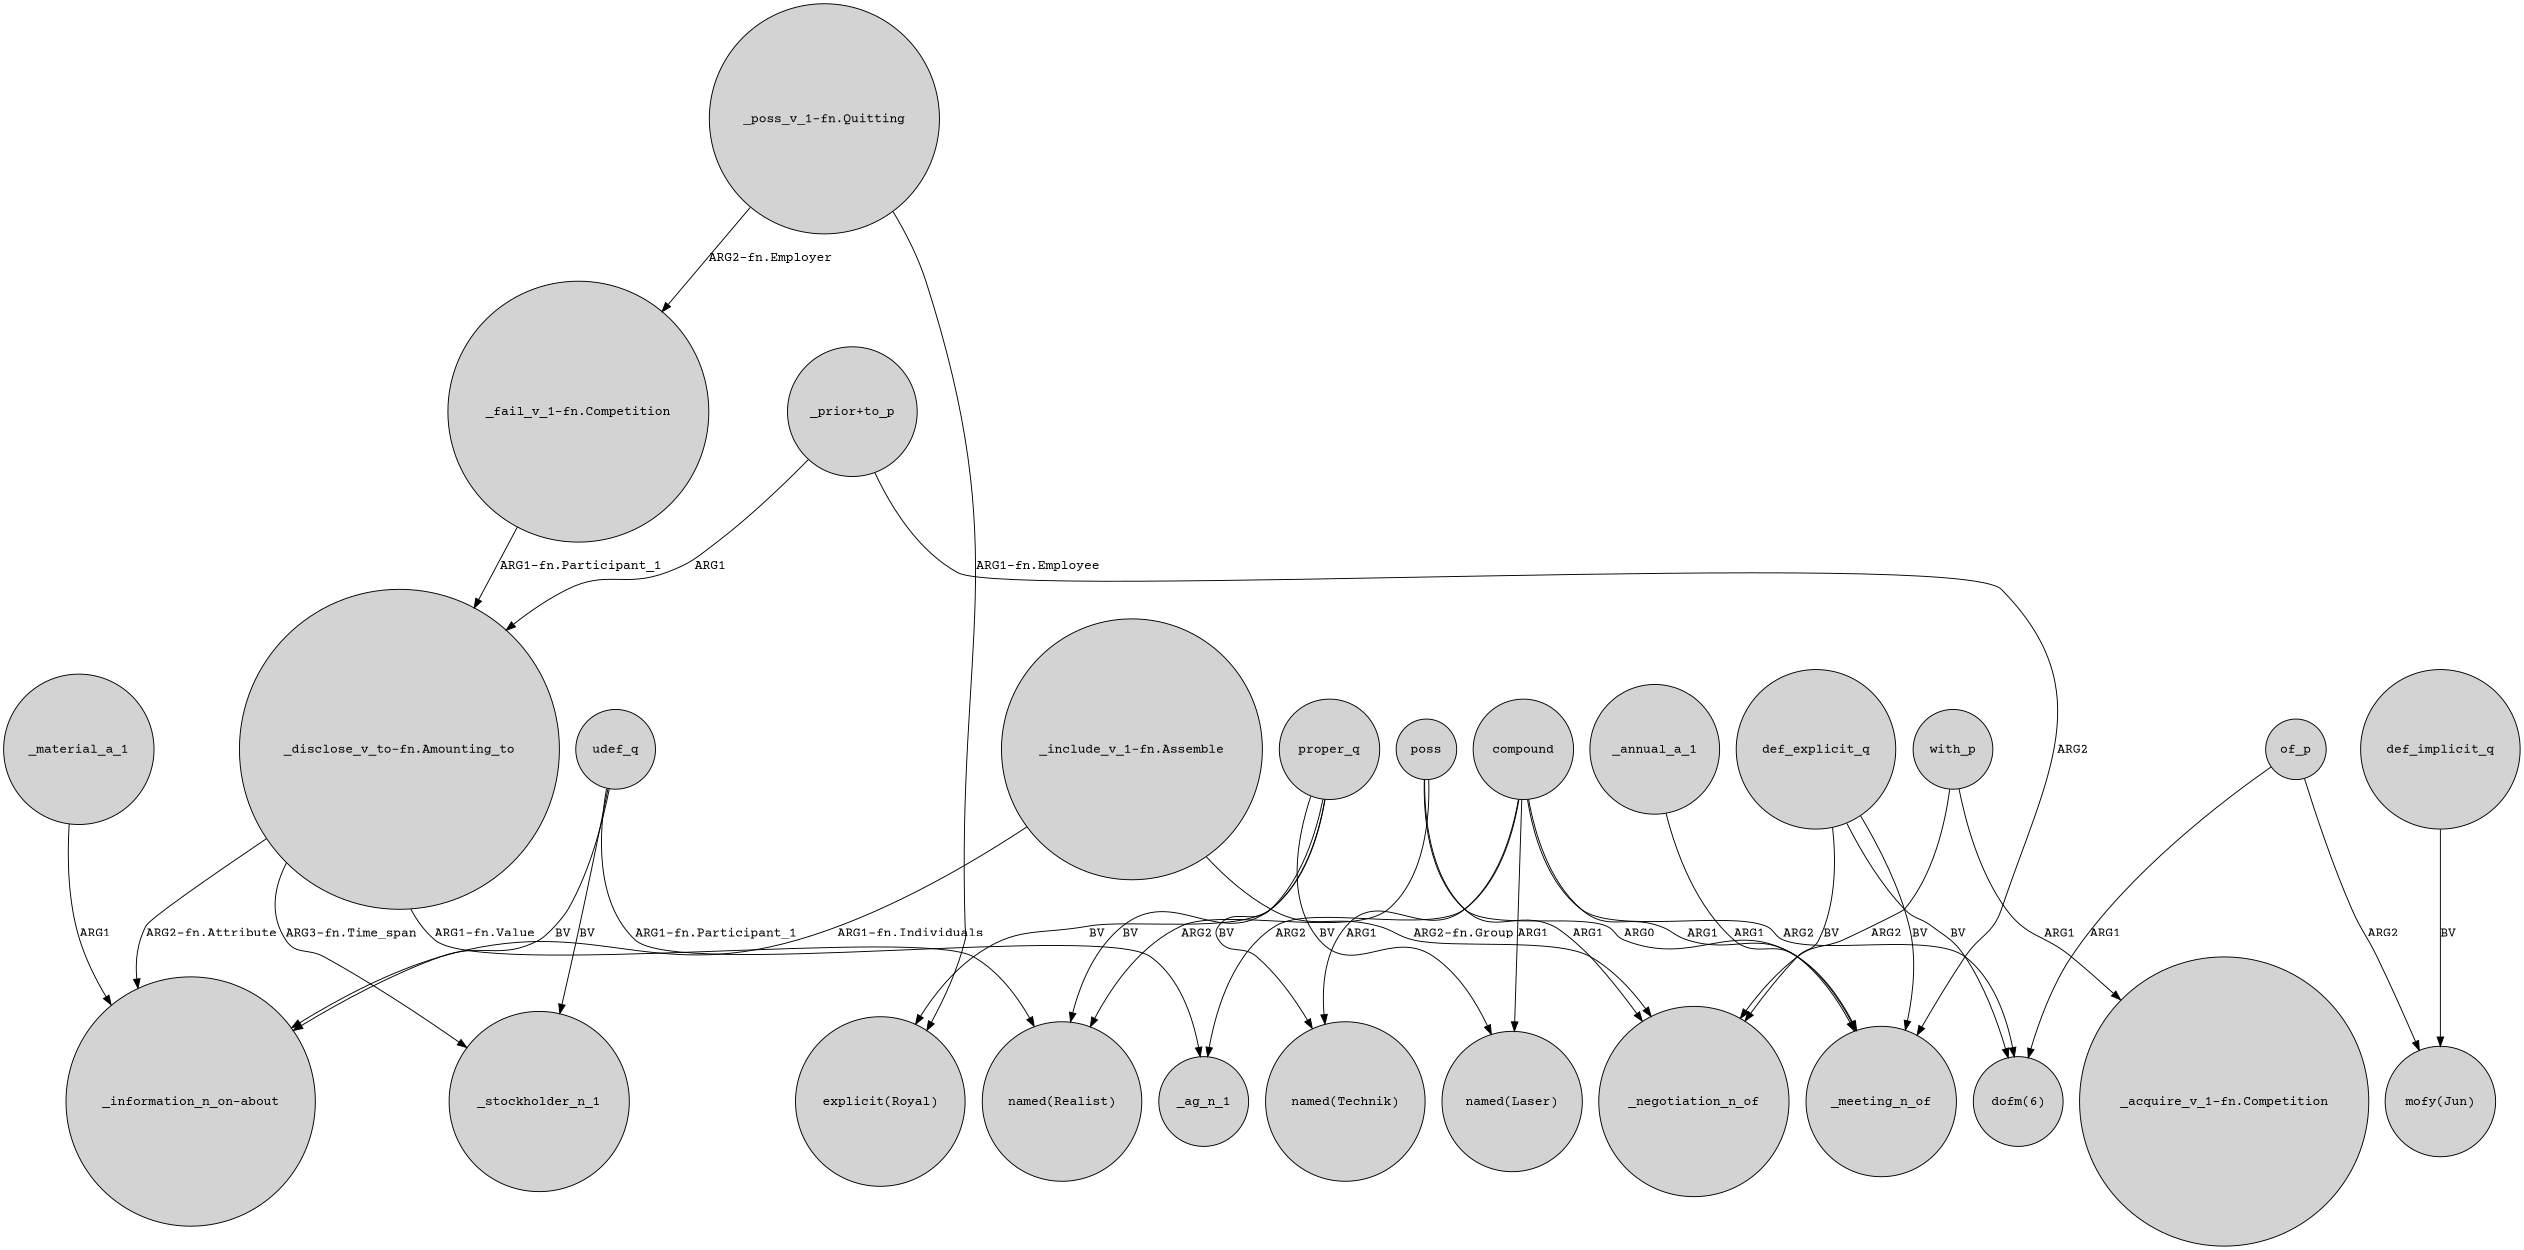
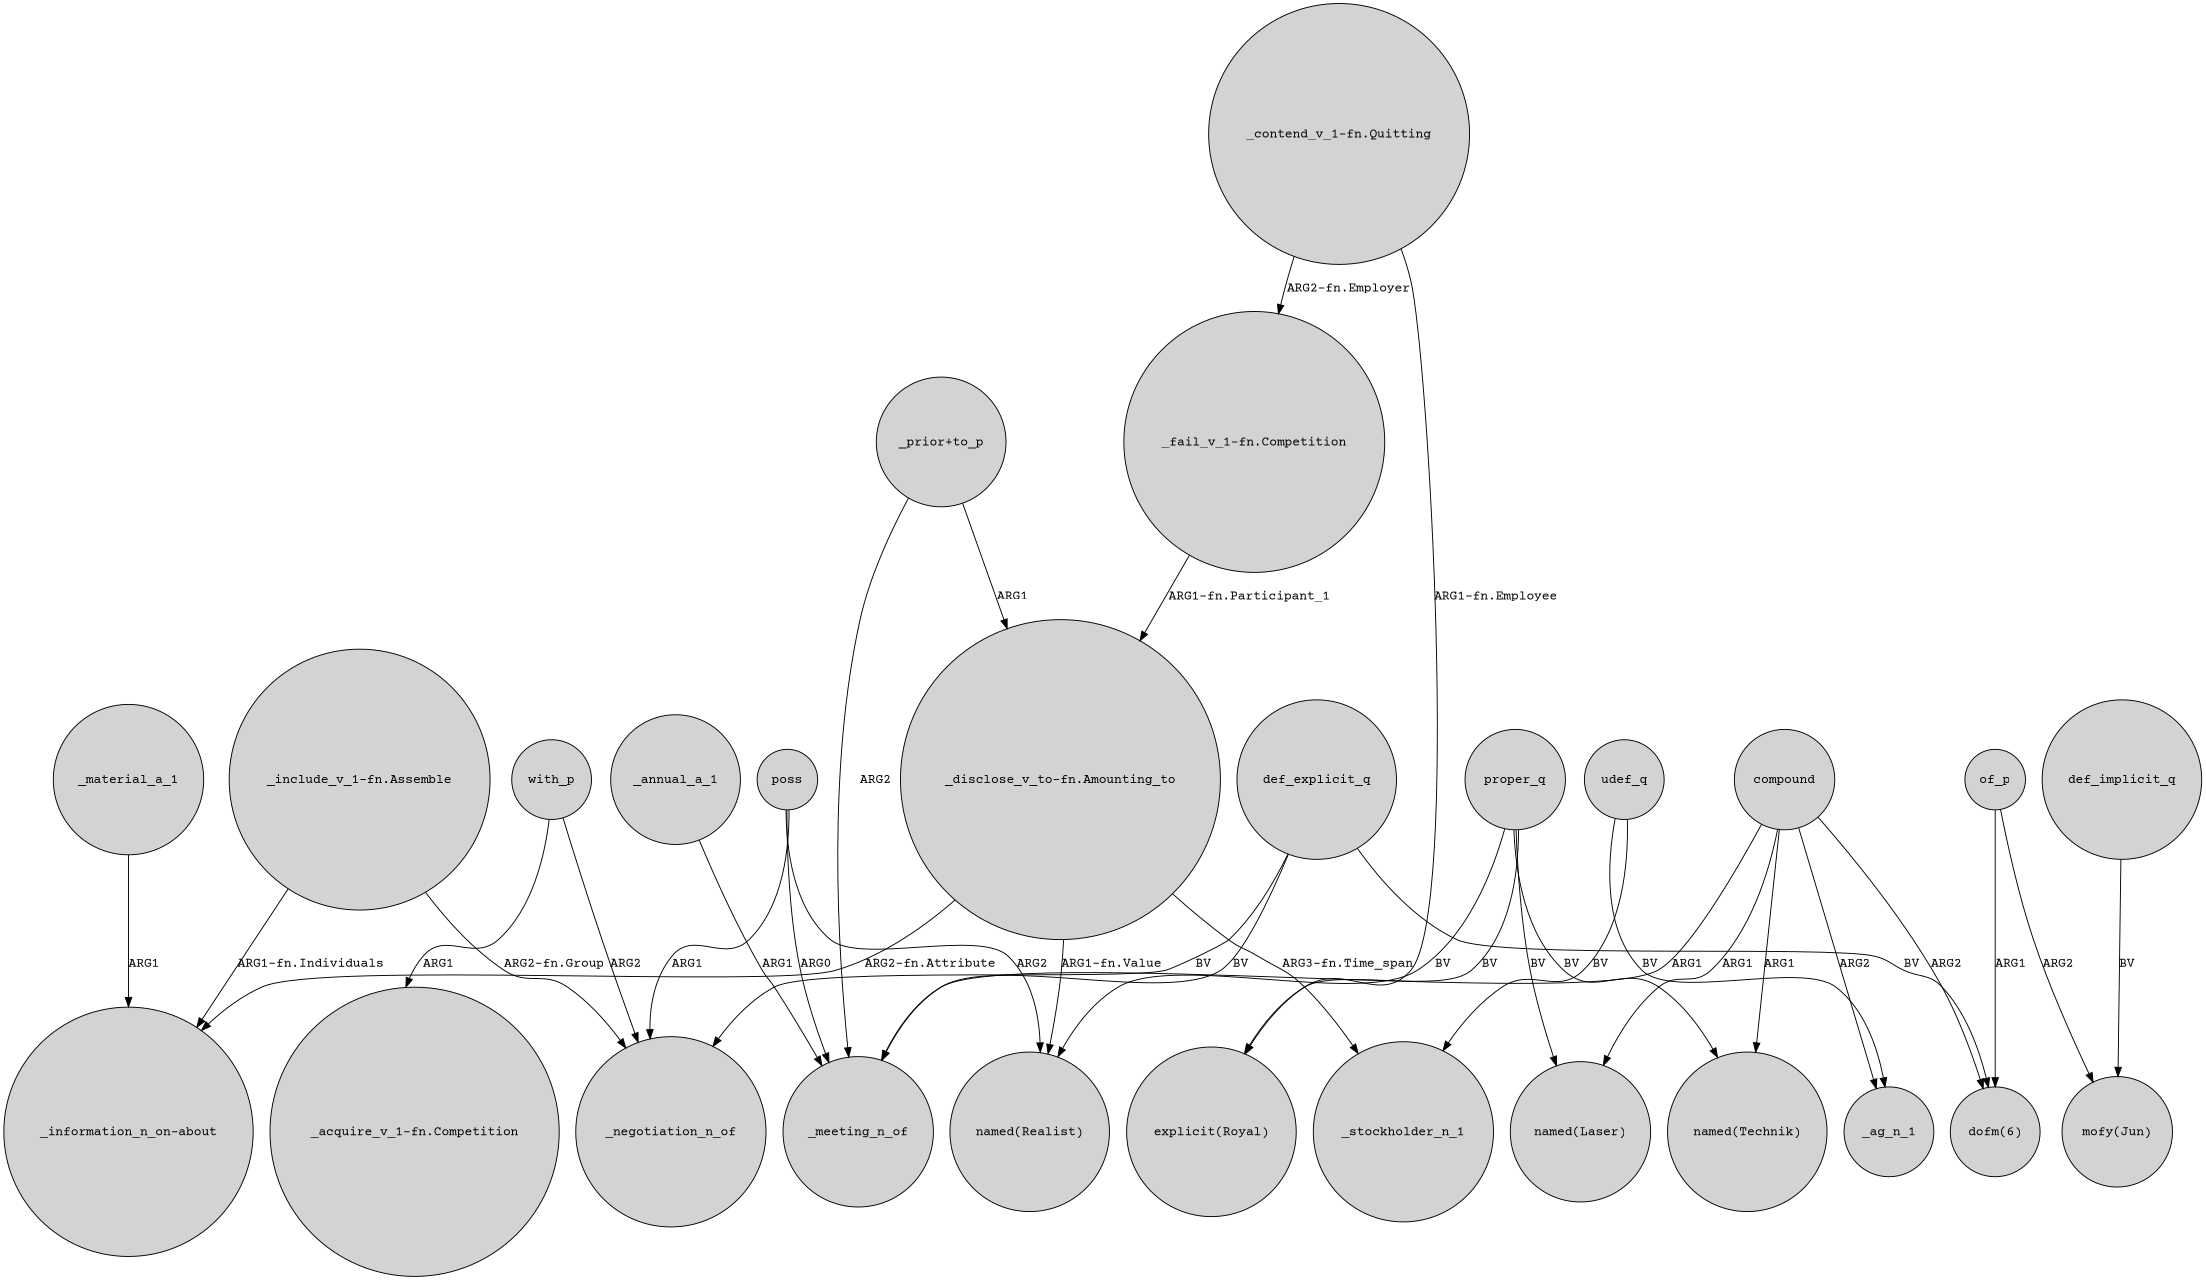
(824, 119) -> (1339, 134)
(716, 933) -> (1650, 963)
(547, 934) -> none
